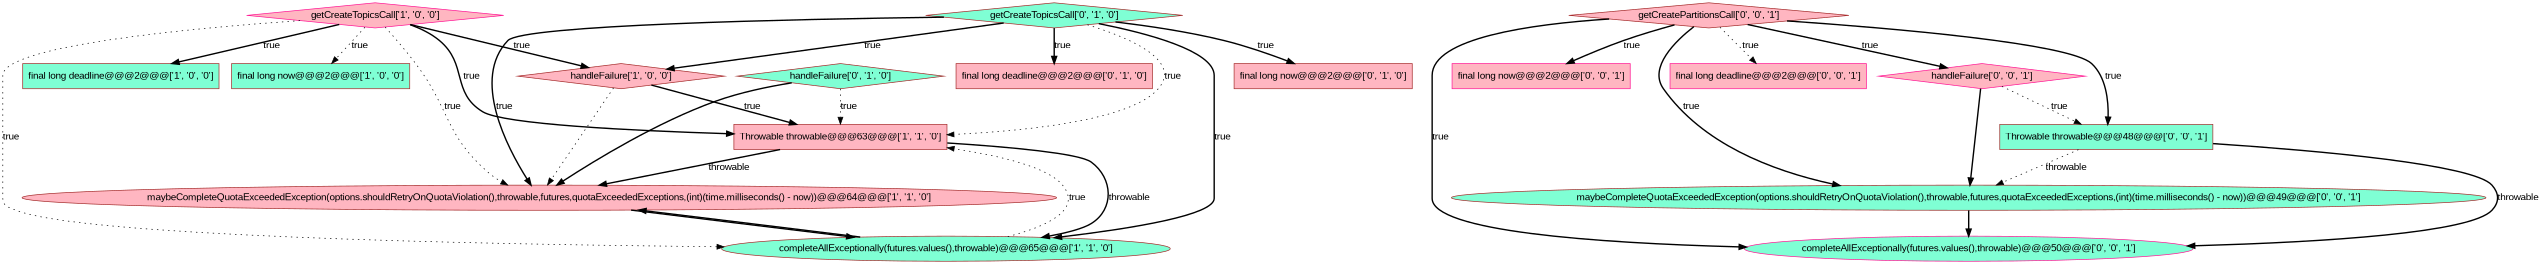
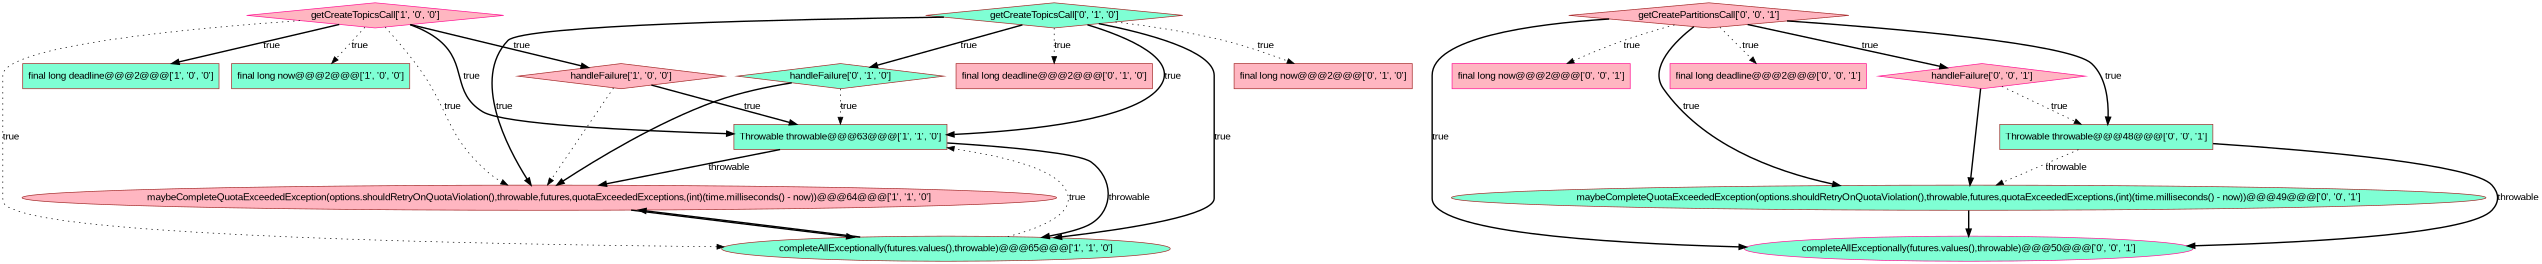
(1203, 36) -> (1203, 36)
(1623, 41) -> (1623, 41)
(1054, 42) -> (1054, 42)
(839, 46) -> (950, 45)
(1114, 112) -> (1114, 112)
(840, 137) -> (840, 137)
